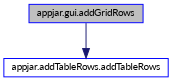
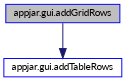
(86, 68) -> (63, 68)
